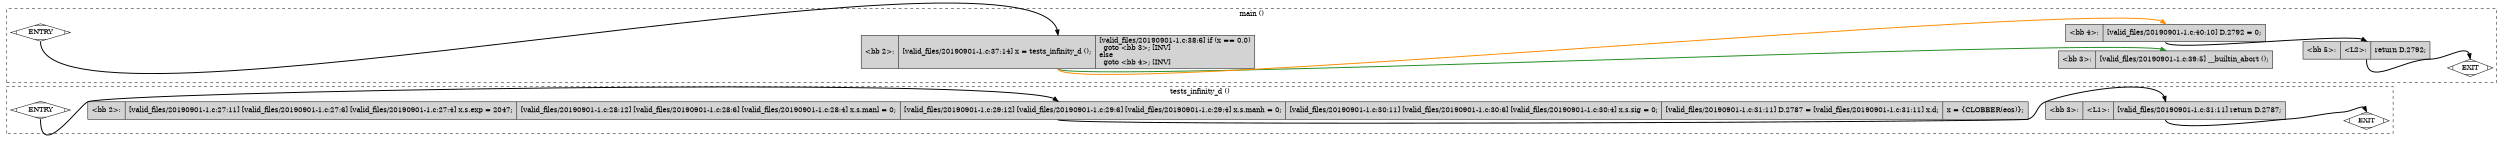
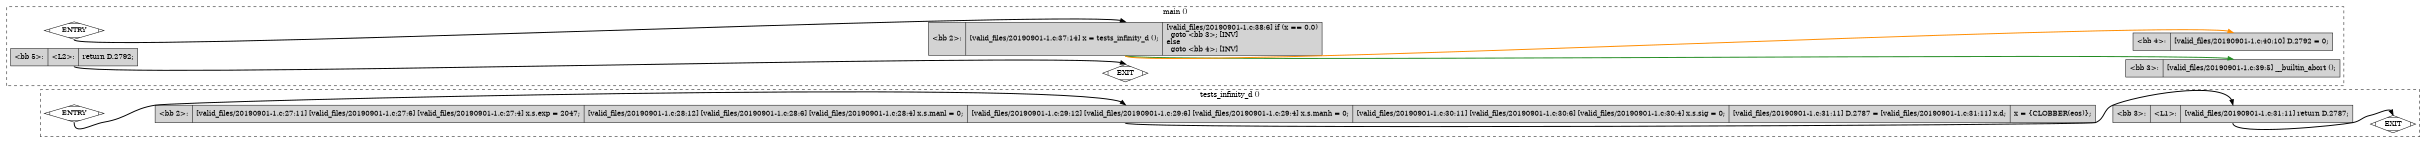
(2264, 42) -> none
